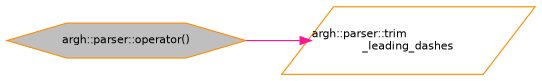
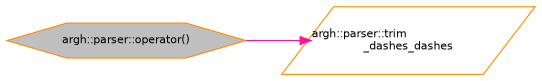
(408, 41) -> (408, 41)
